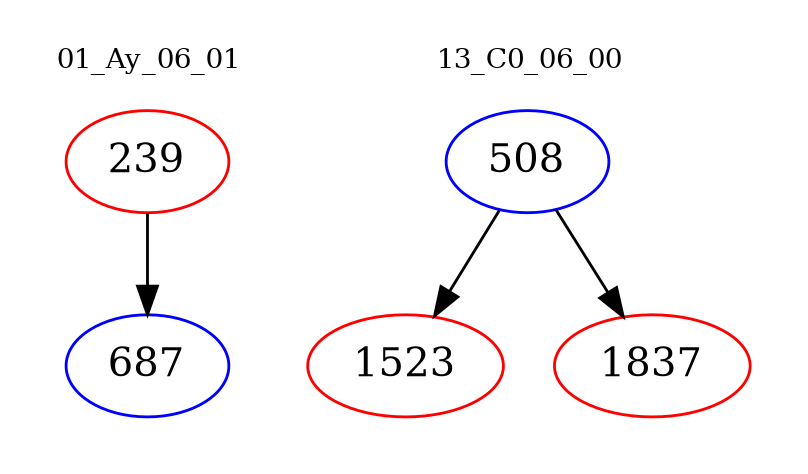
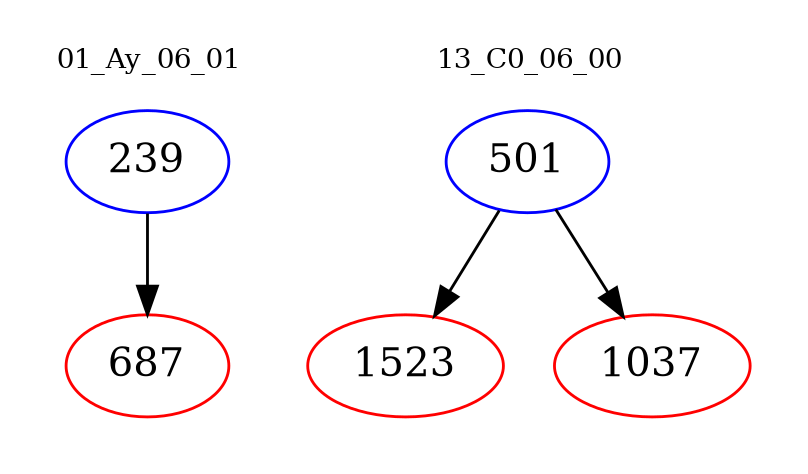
(147, 162) -> (147, 162)
(528, 162) -> (528, 162)
(147, 366) -> (147, 366)
(652, 366) -> (652, 366)
